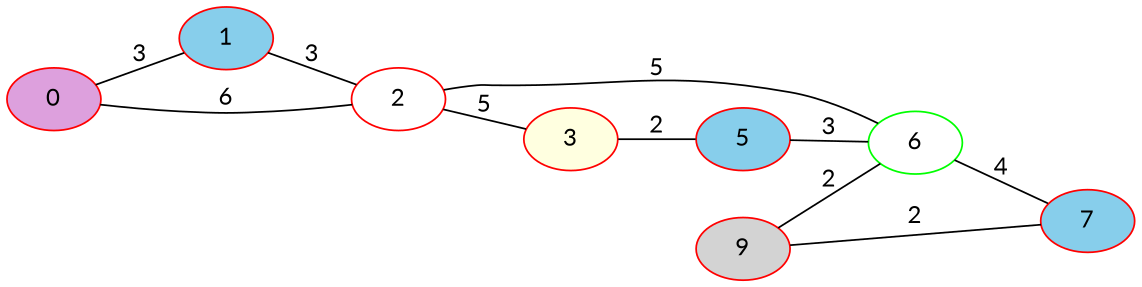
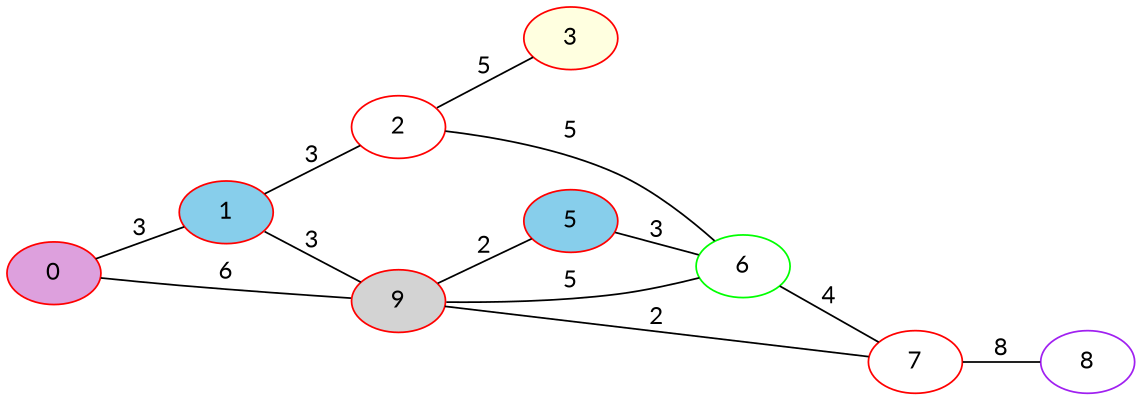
(226, 113) -> (226, 289)
(657, 139) -> (485, 261)
(829, 180) -> (571, 281)
(1088, 221) -> (915, 362)
none -> (313, 257)
none -> (1088, 362)
